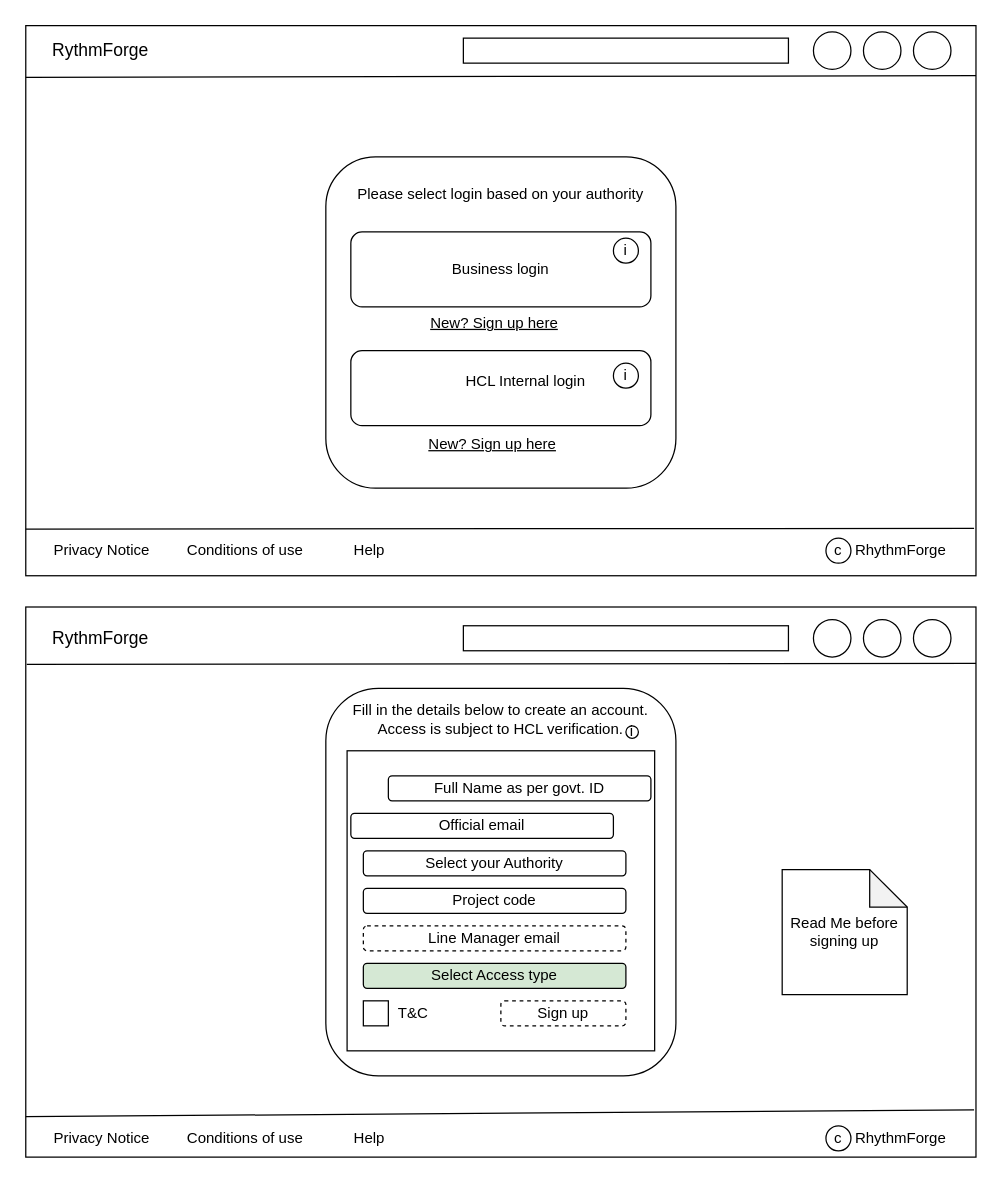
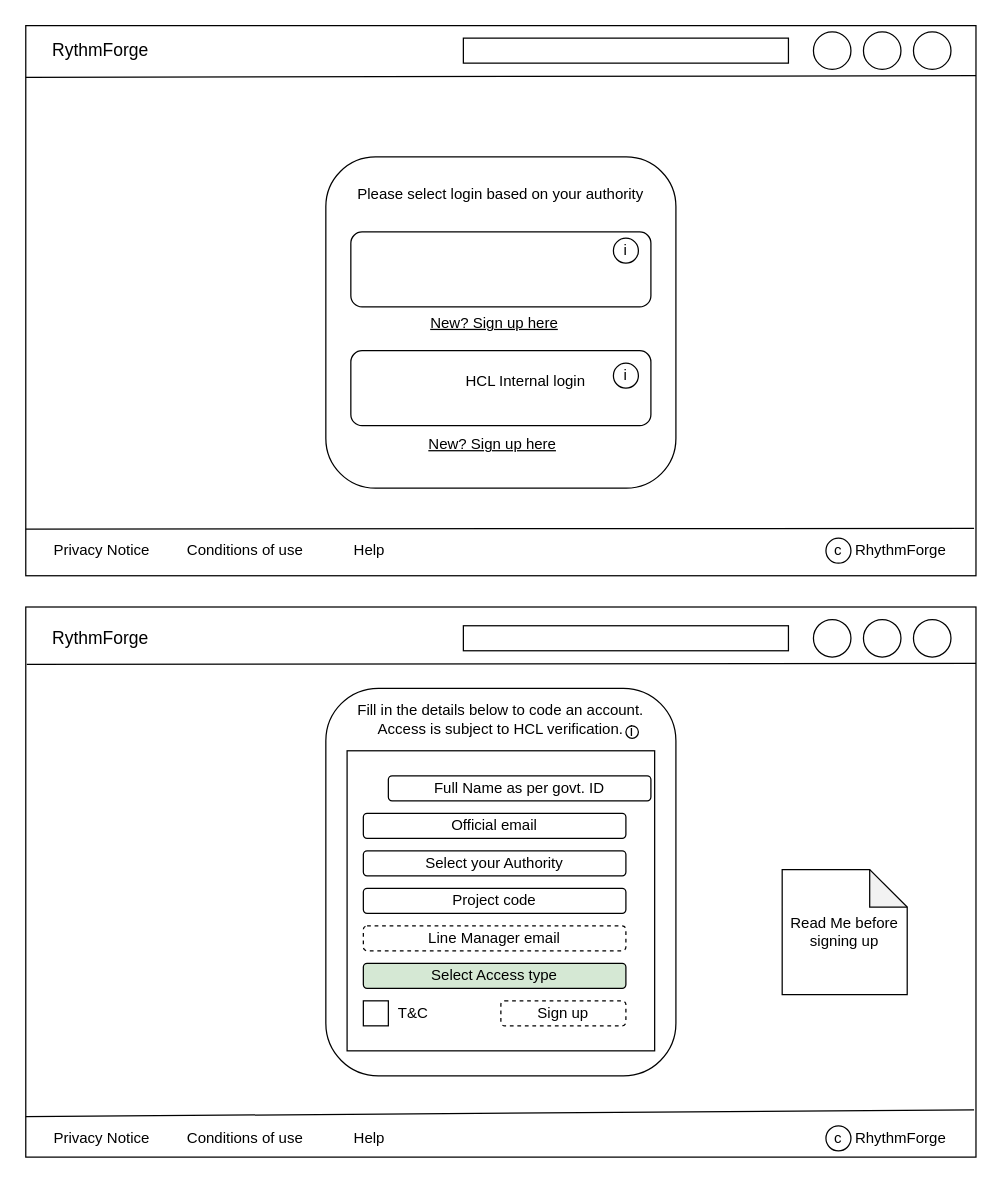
(501, 269) -> none
(501, 719) -> (501, 719)
(482, 826) -> (494, 826)
